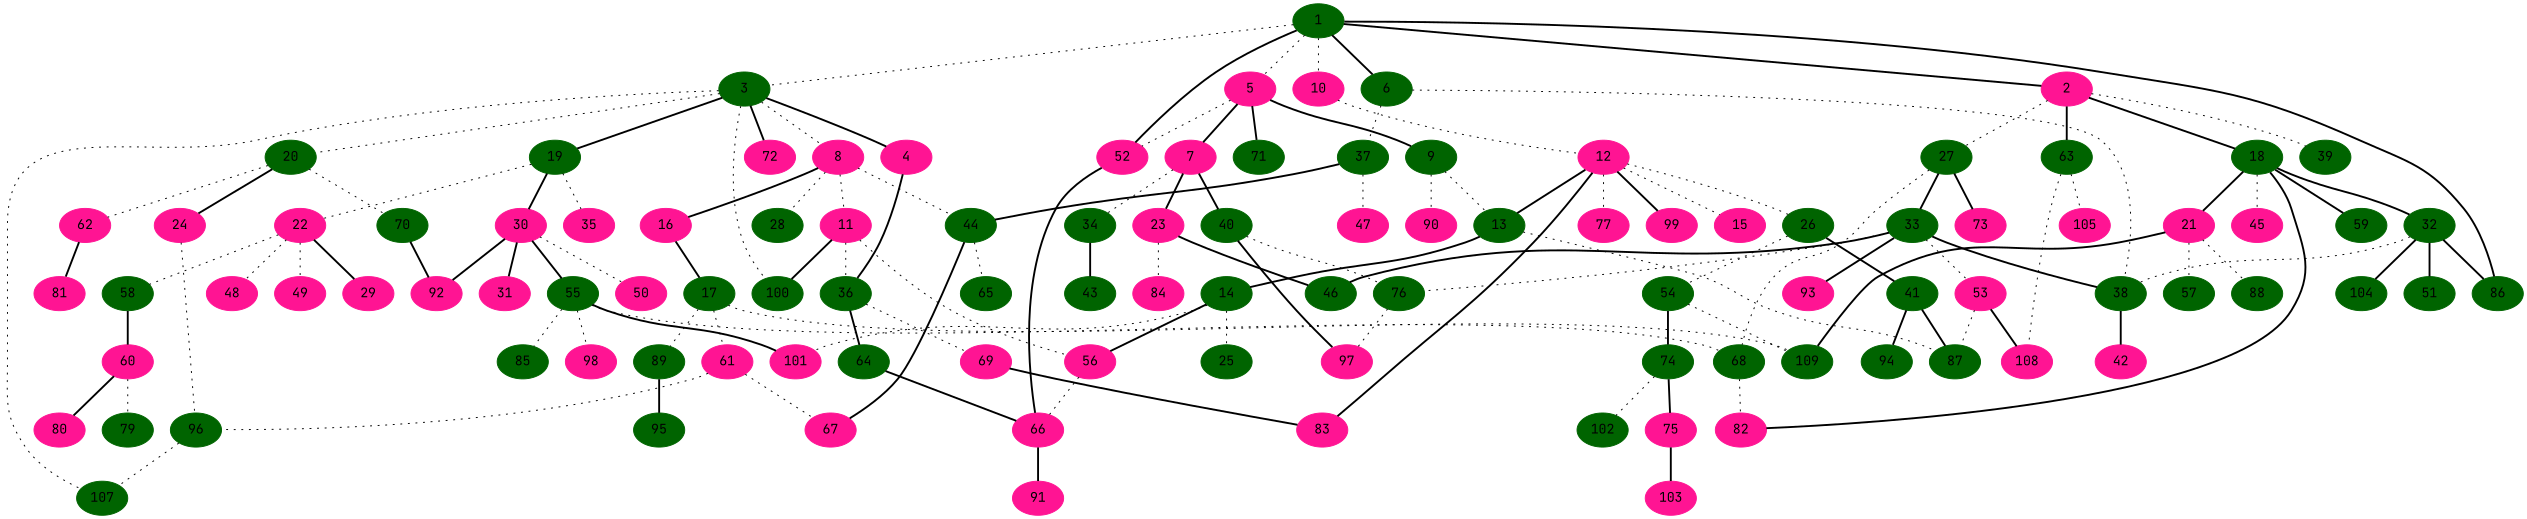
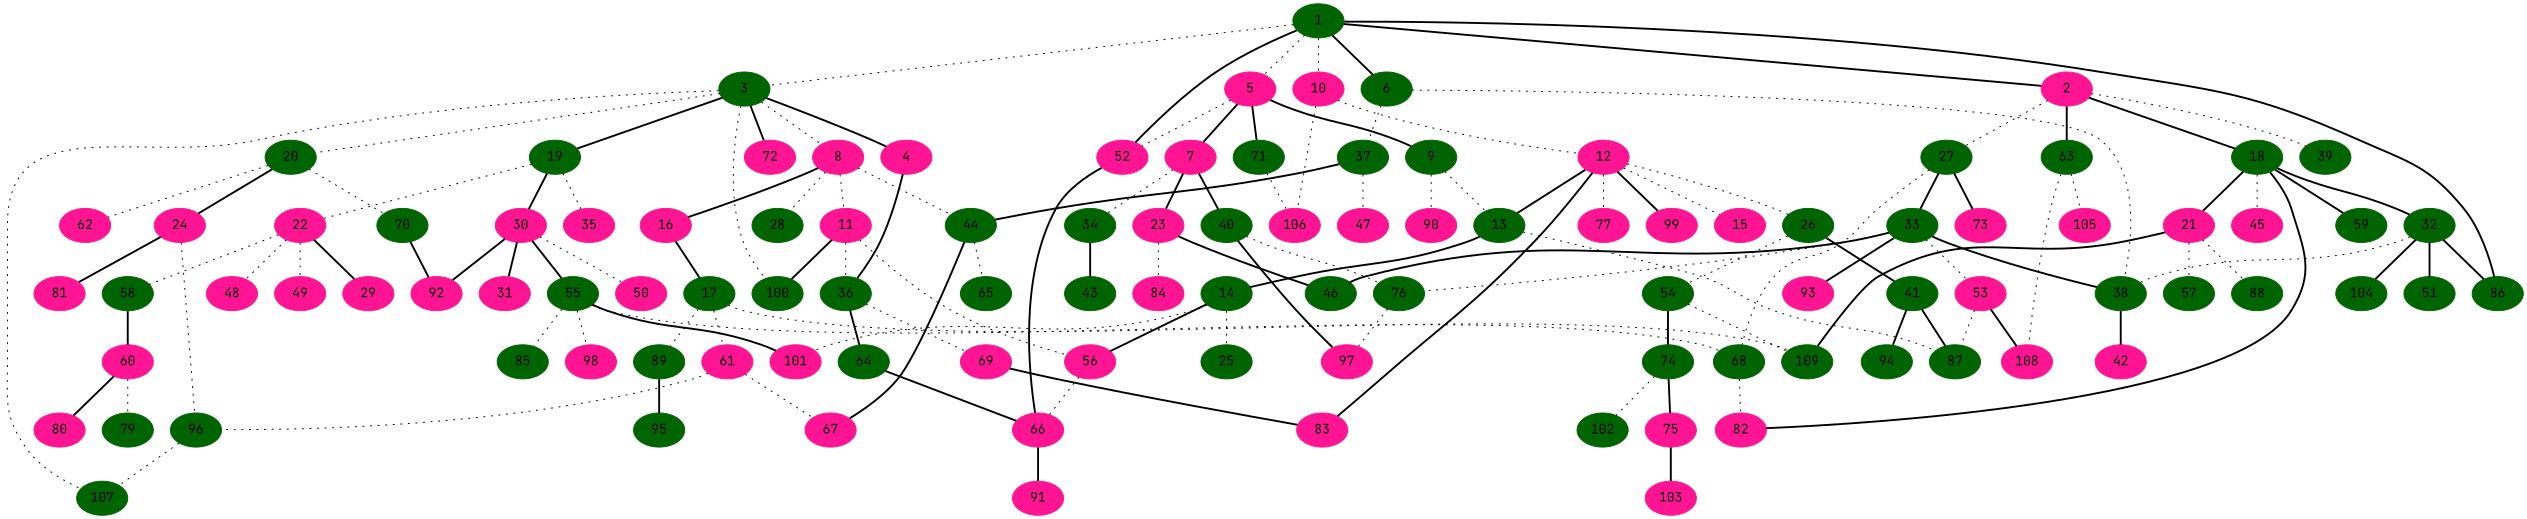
none -> (1295, 225)
(72, 259) -> (120, 259)
